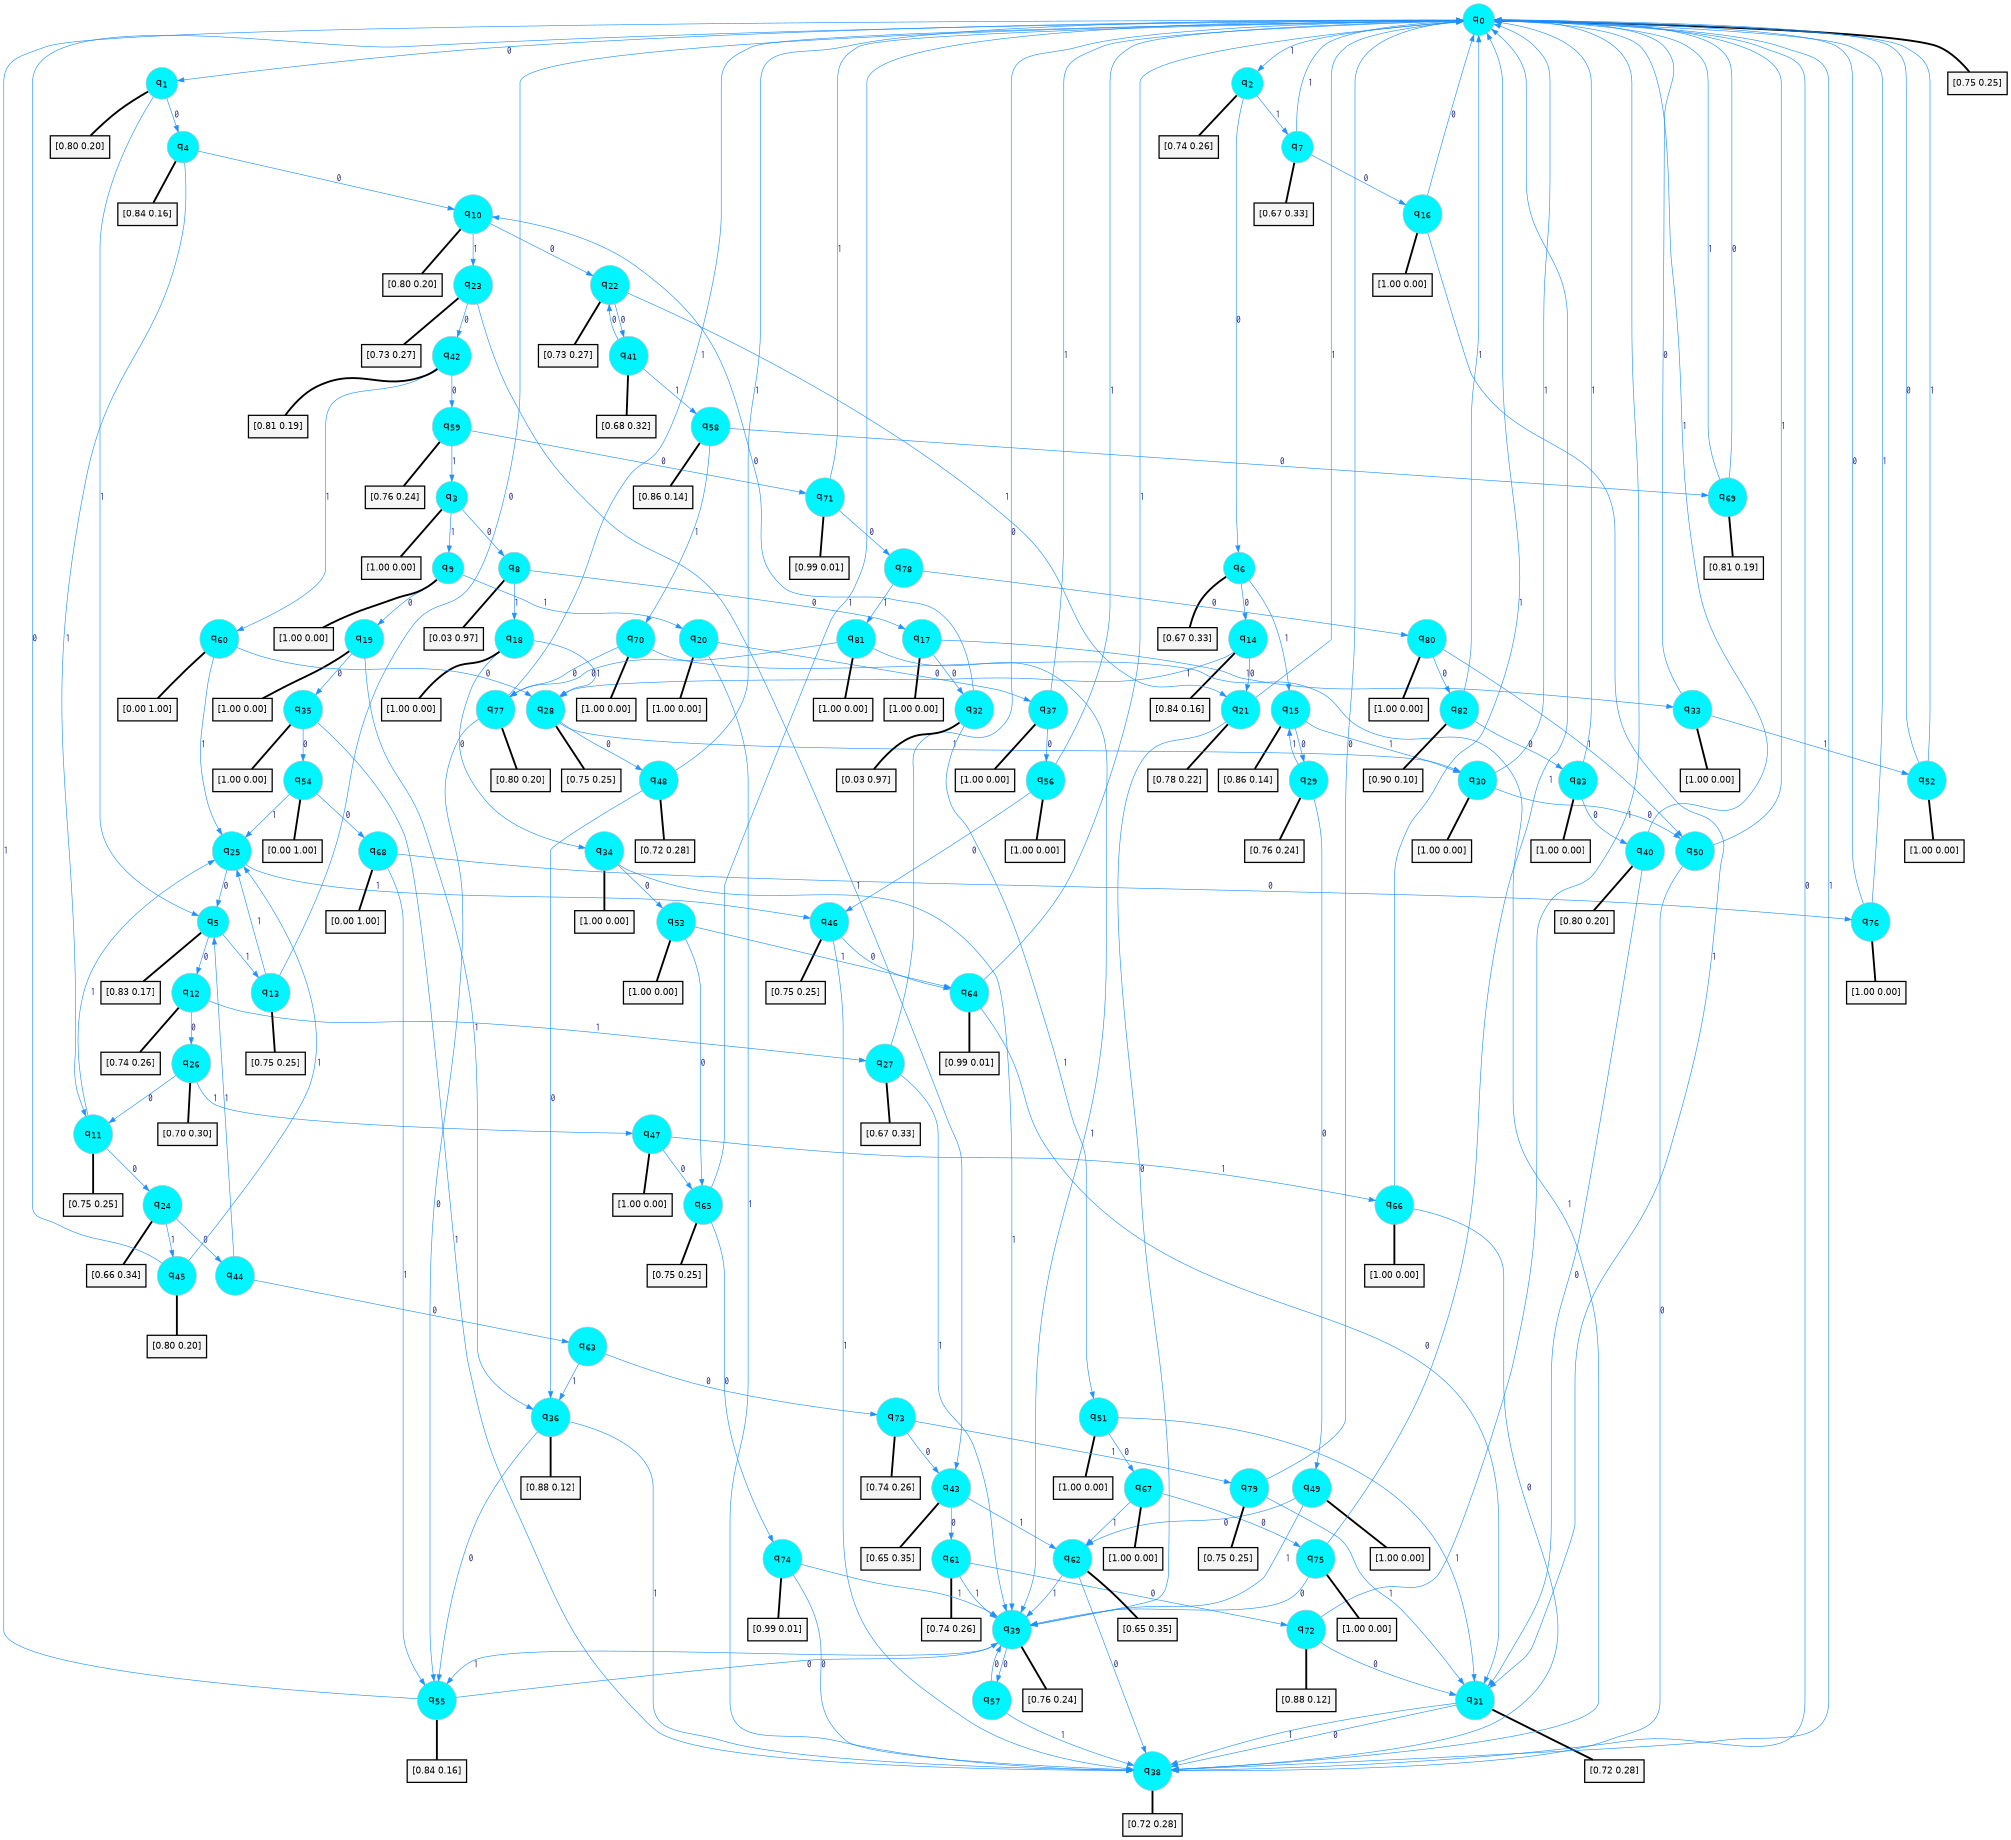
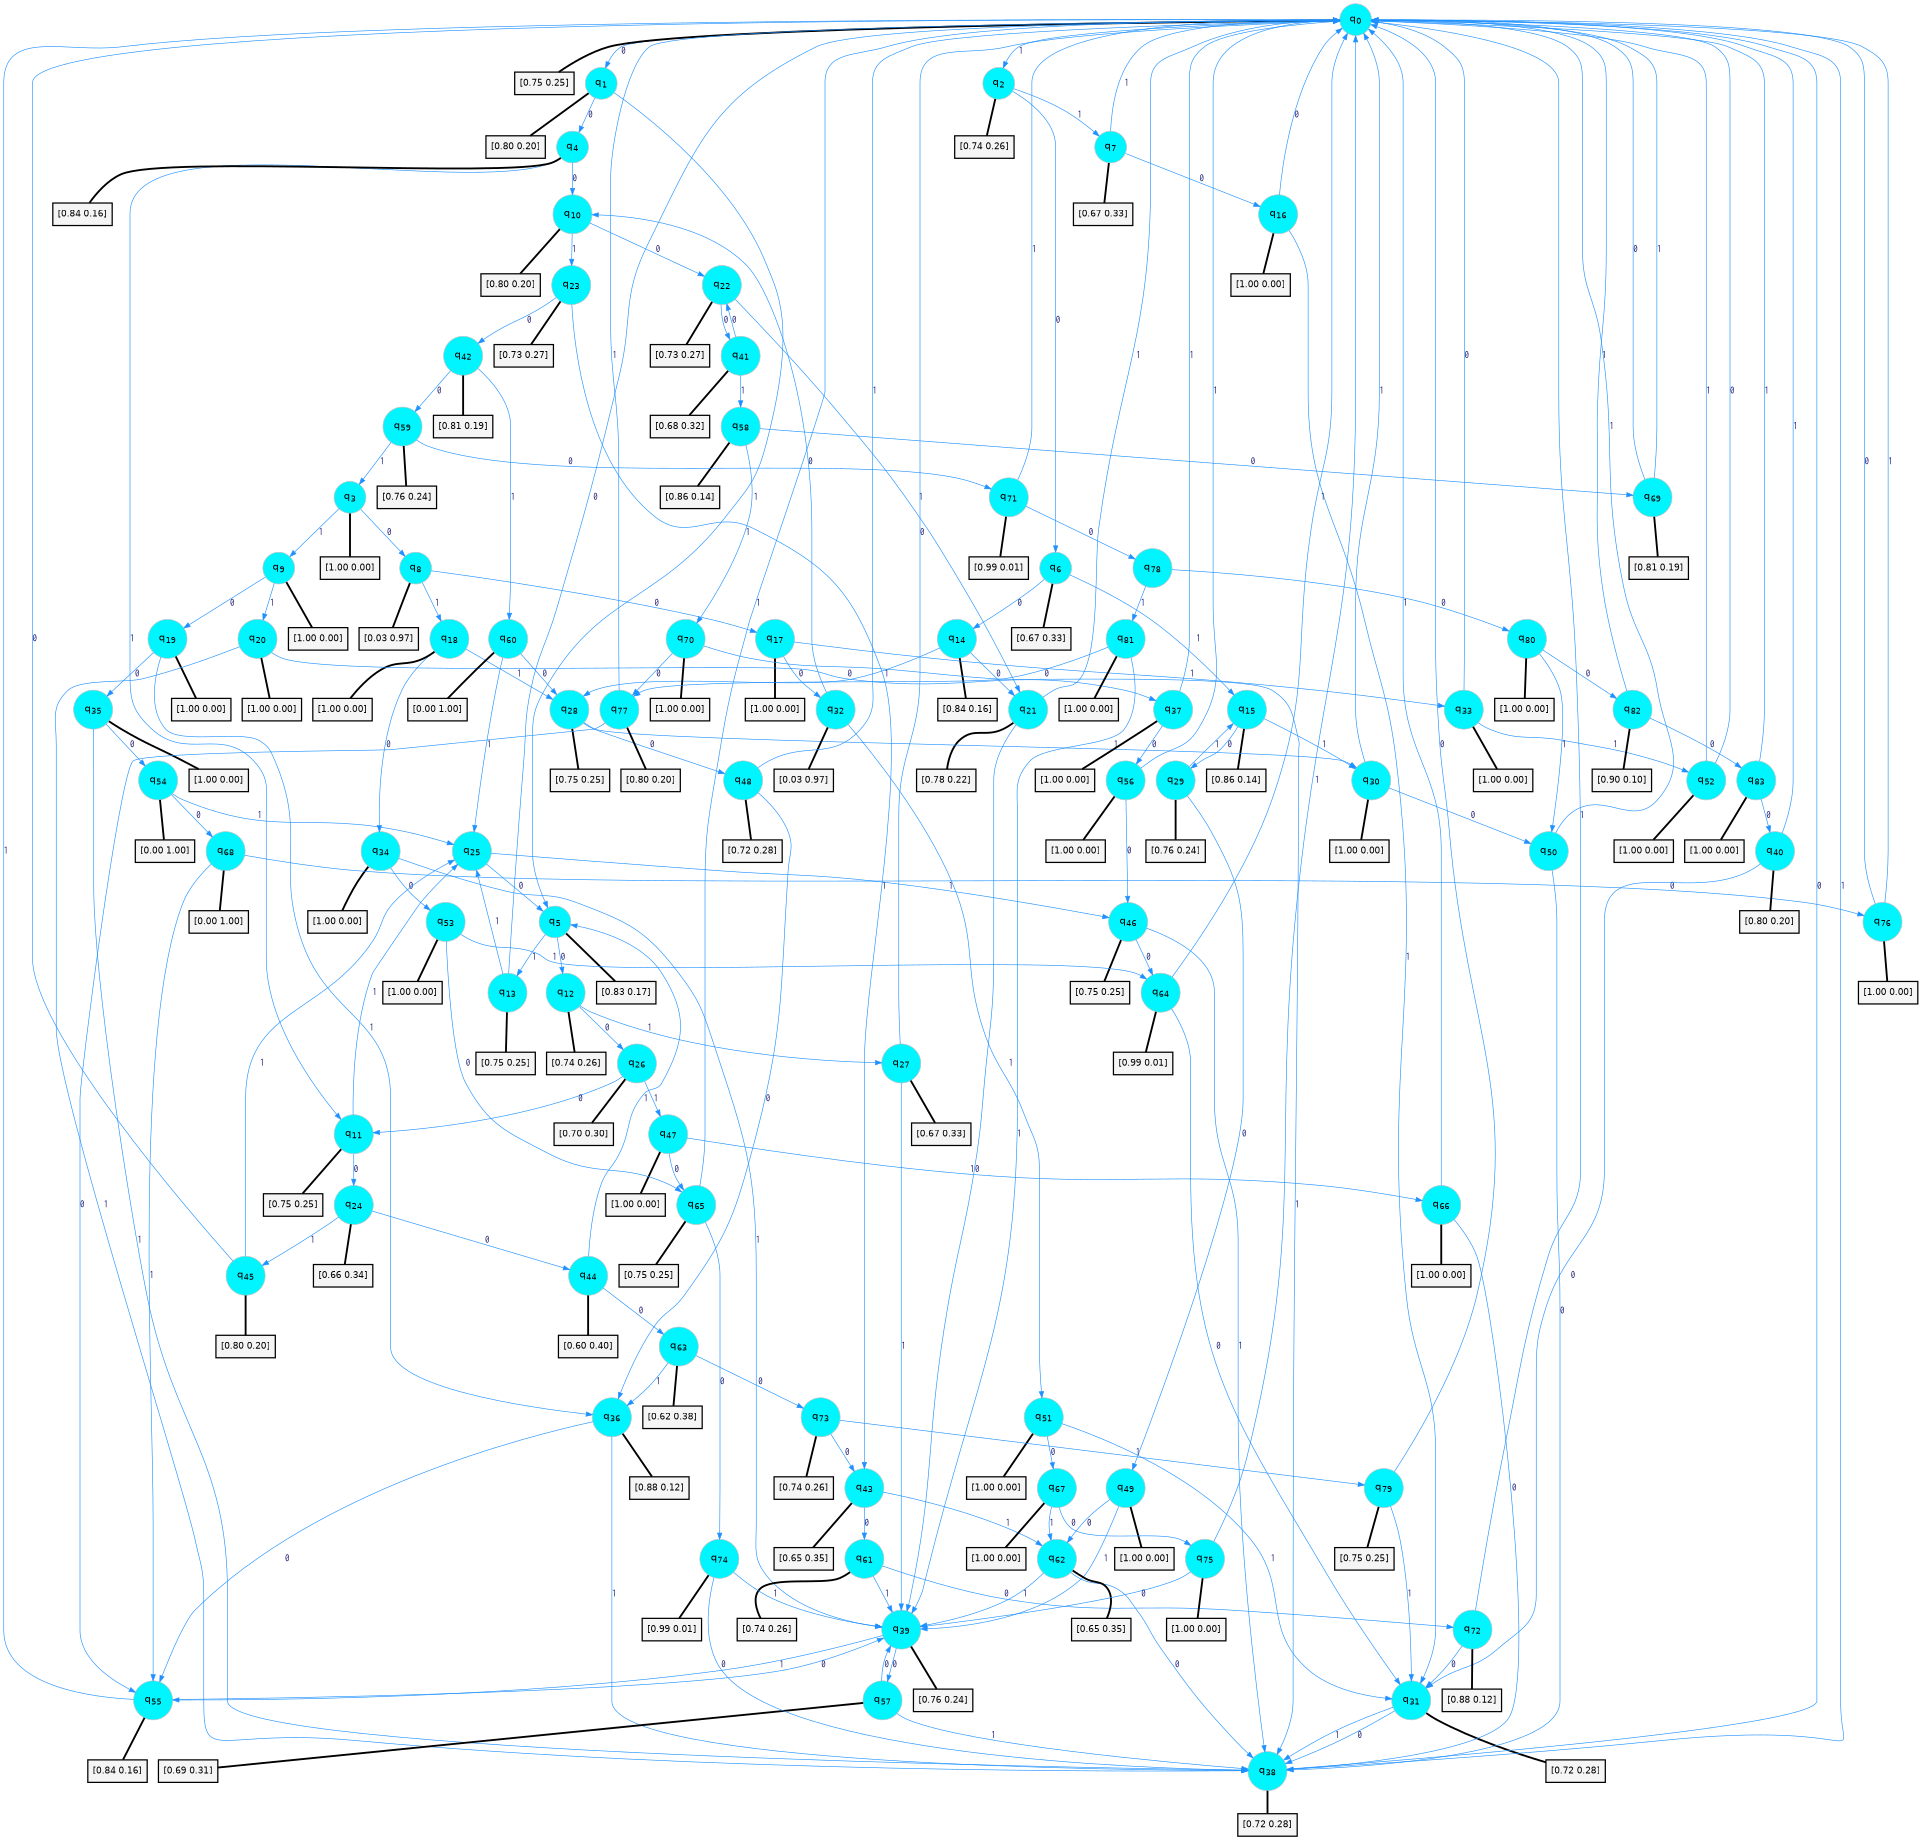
none -> (588, 1347)
none -> (672, 1417)
none -> (188, 1771)
